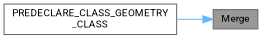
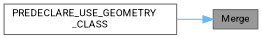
(90, 19) -> (90, 19)
